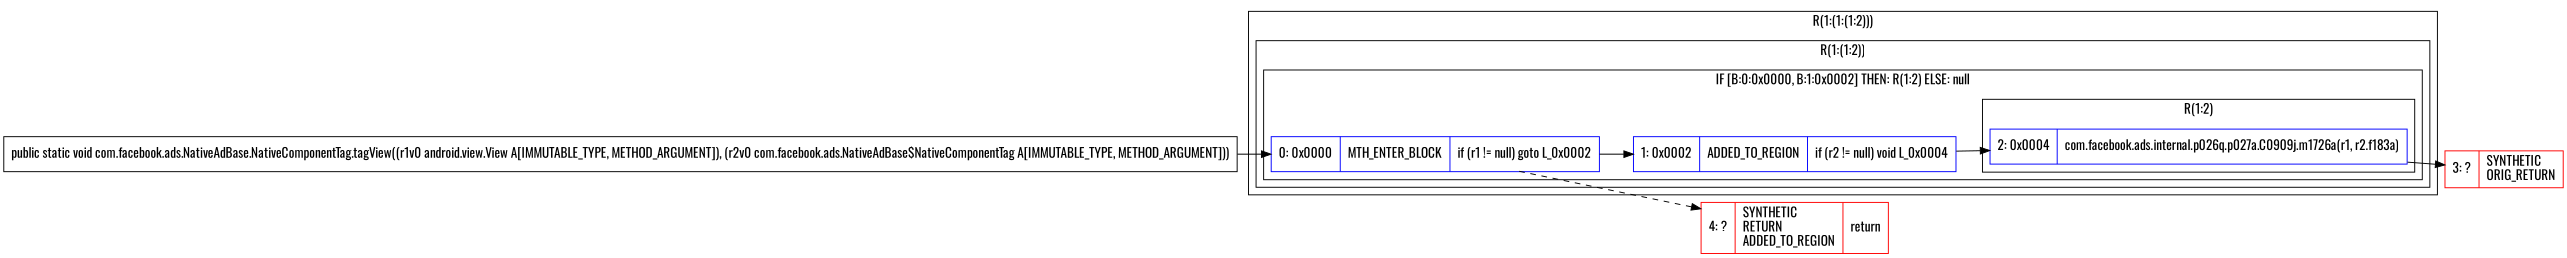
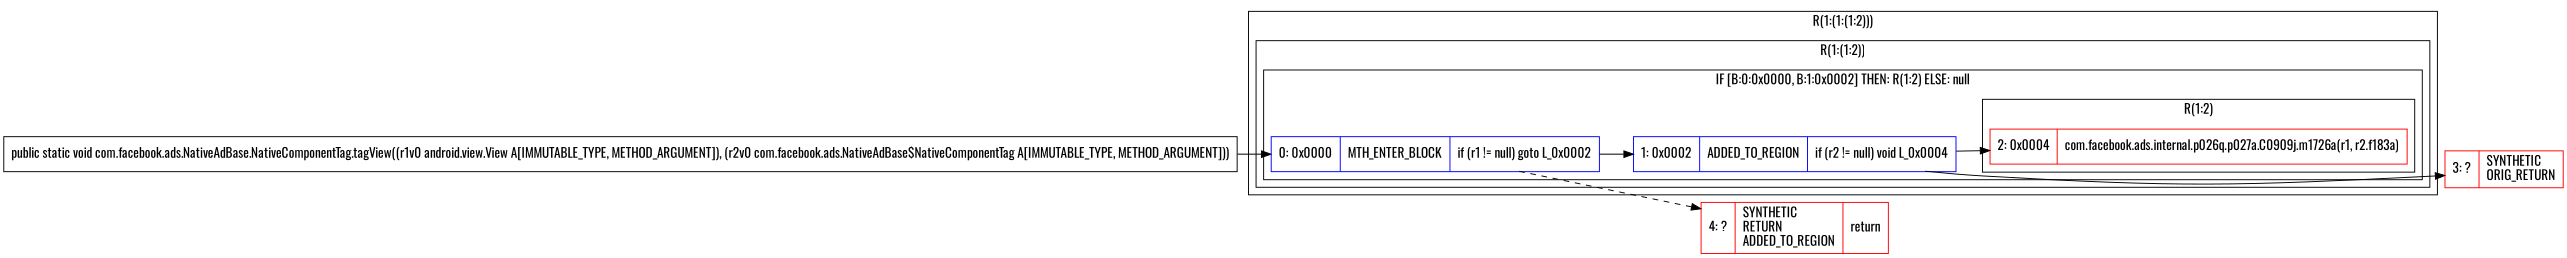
(2199, 147) -> (2199, 147)
(2421, 163) -> (2180, 184)
